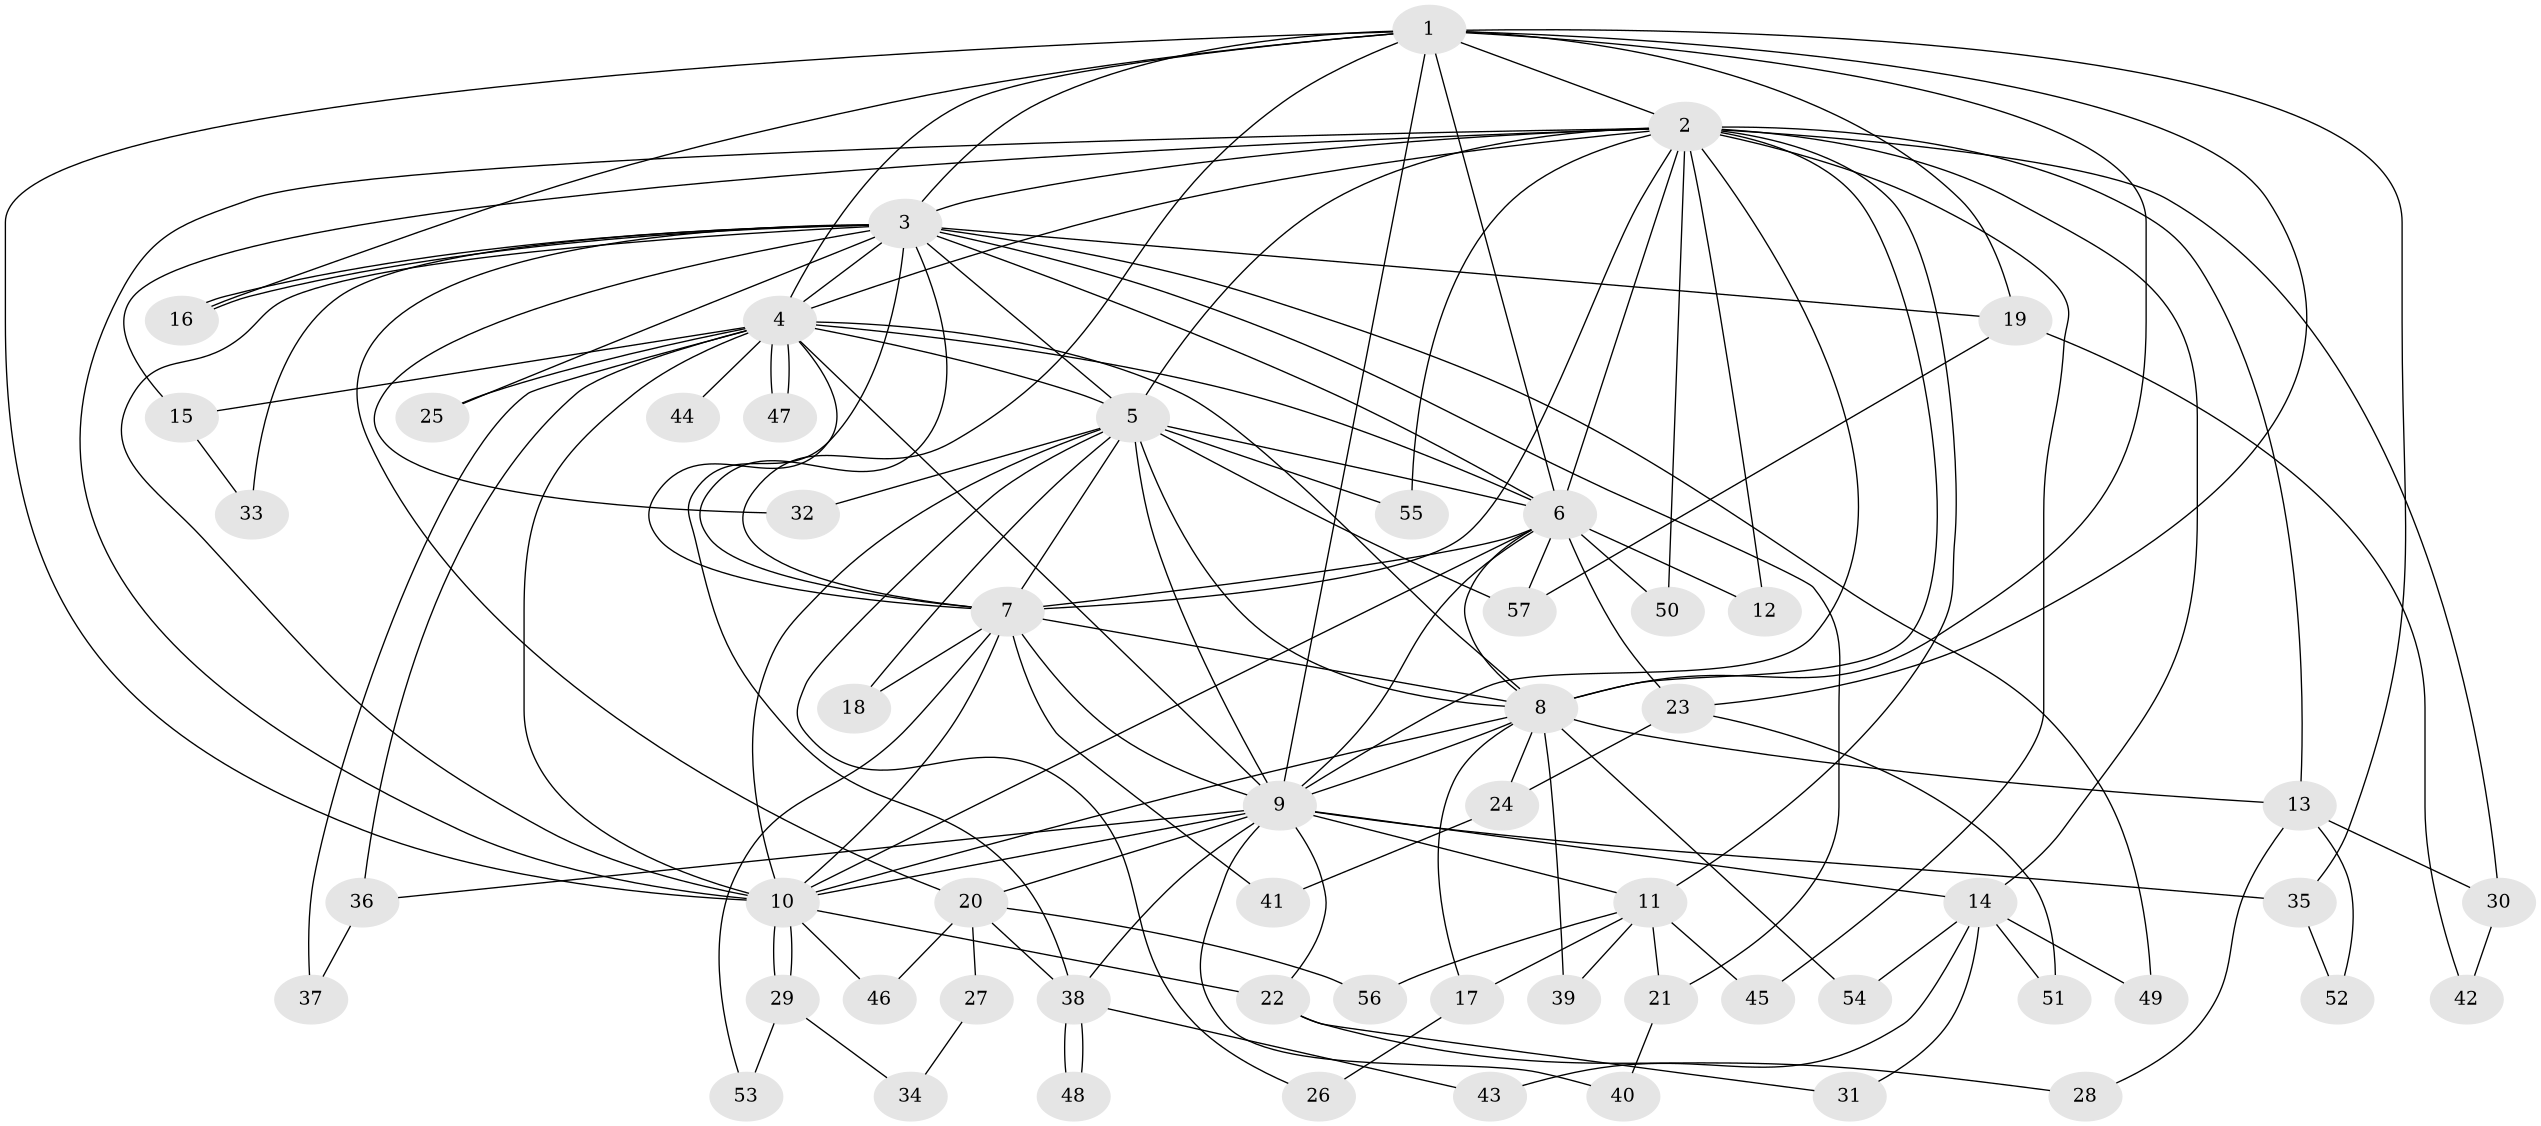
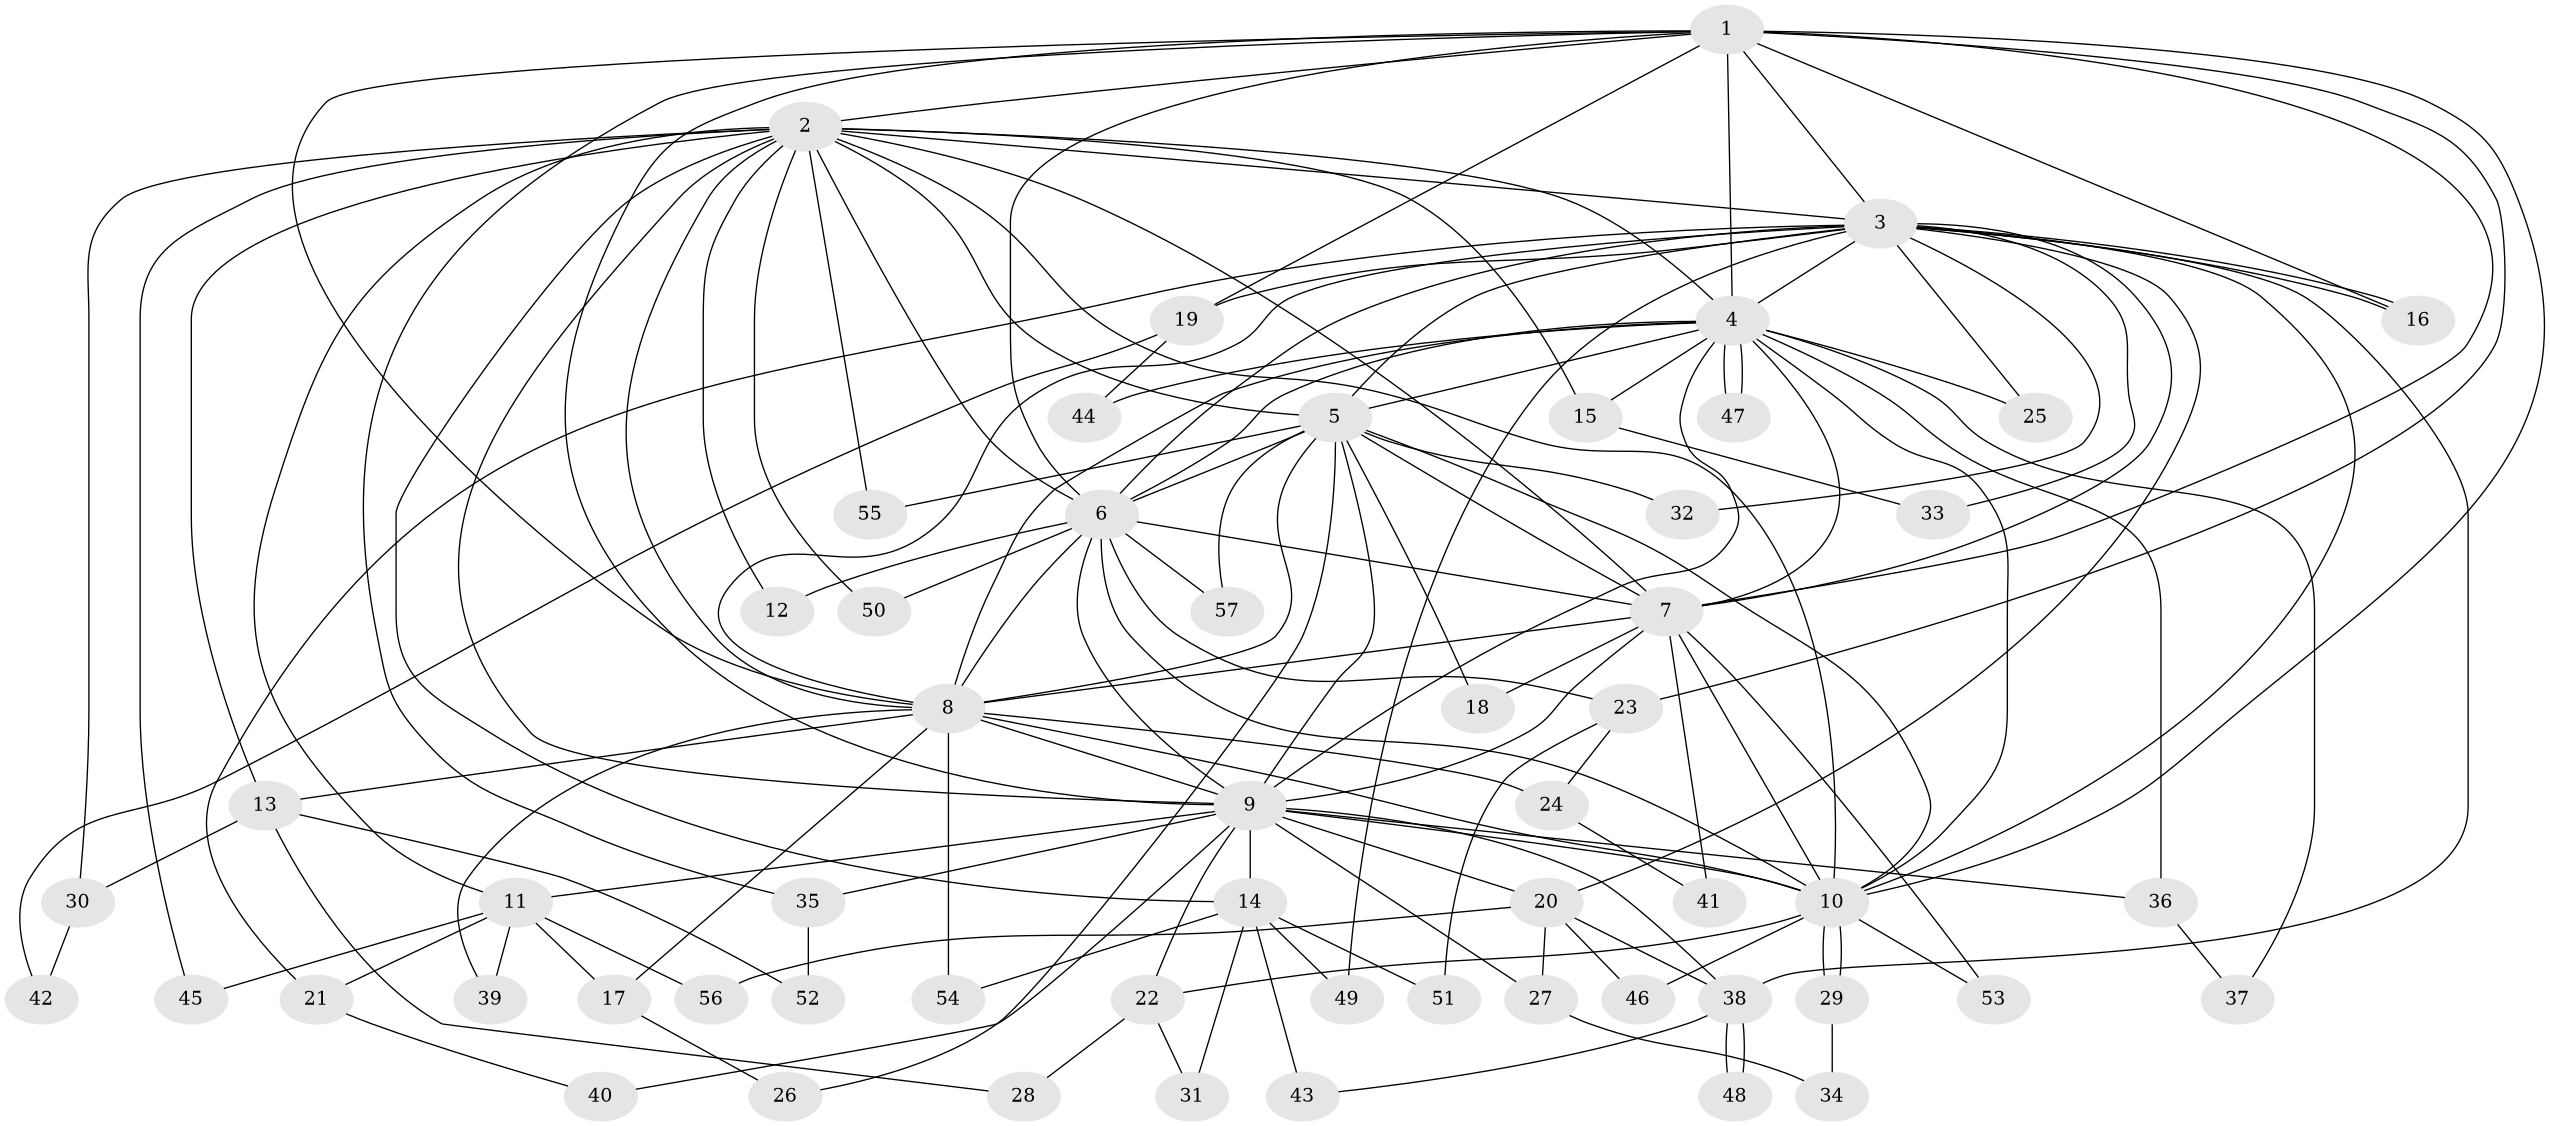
none -> (1202, 358)
(1768, 466) -> (1130, 375)
none -> (1396, 903)
(765, 1048) -> (1913, 951)
